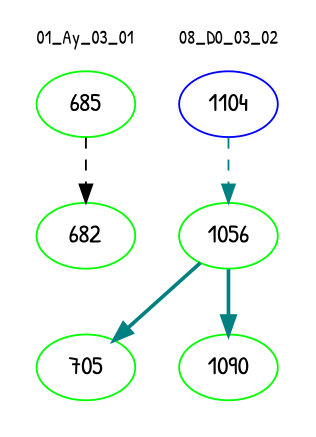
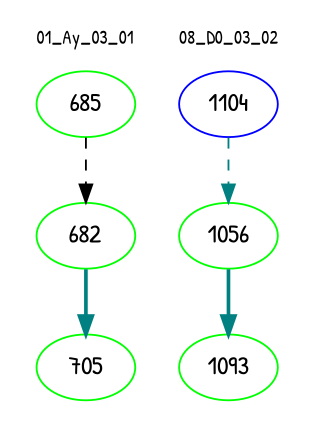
(177, 284) -> (86, 293)
(228, 367) -> (228, 367)
